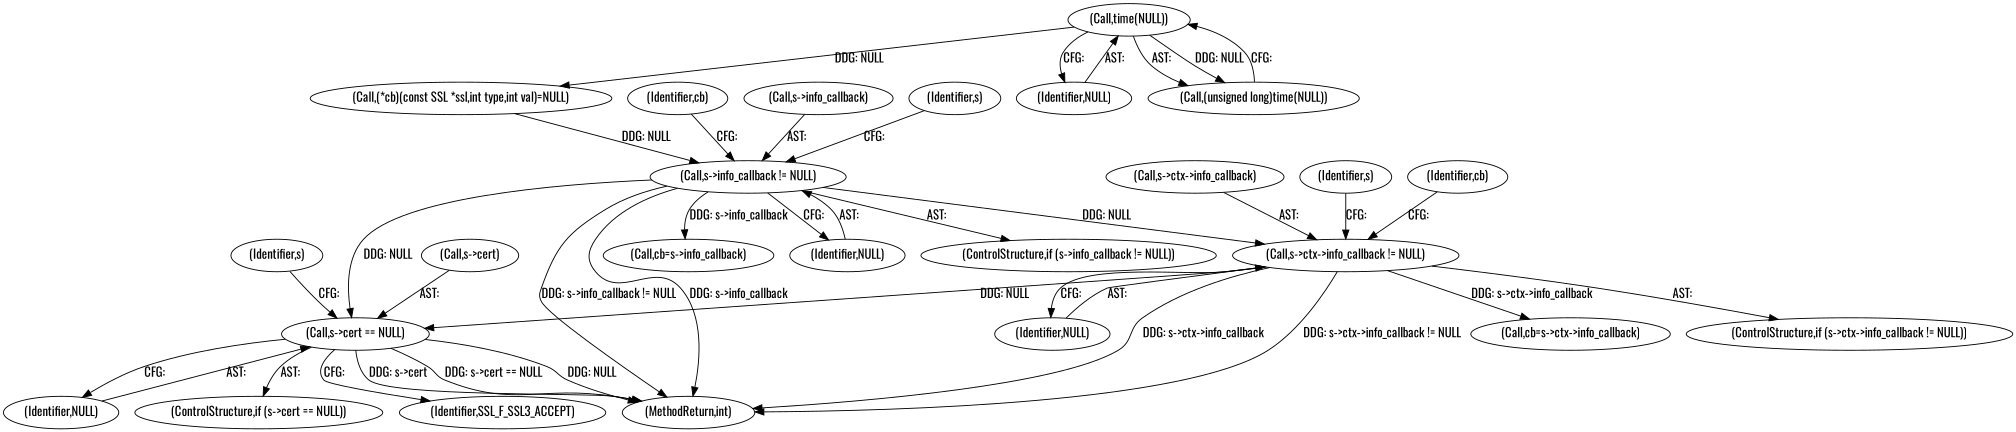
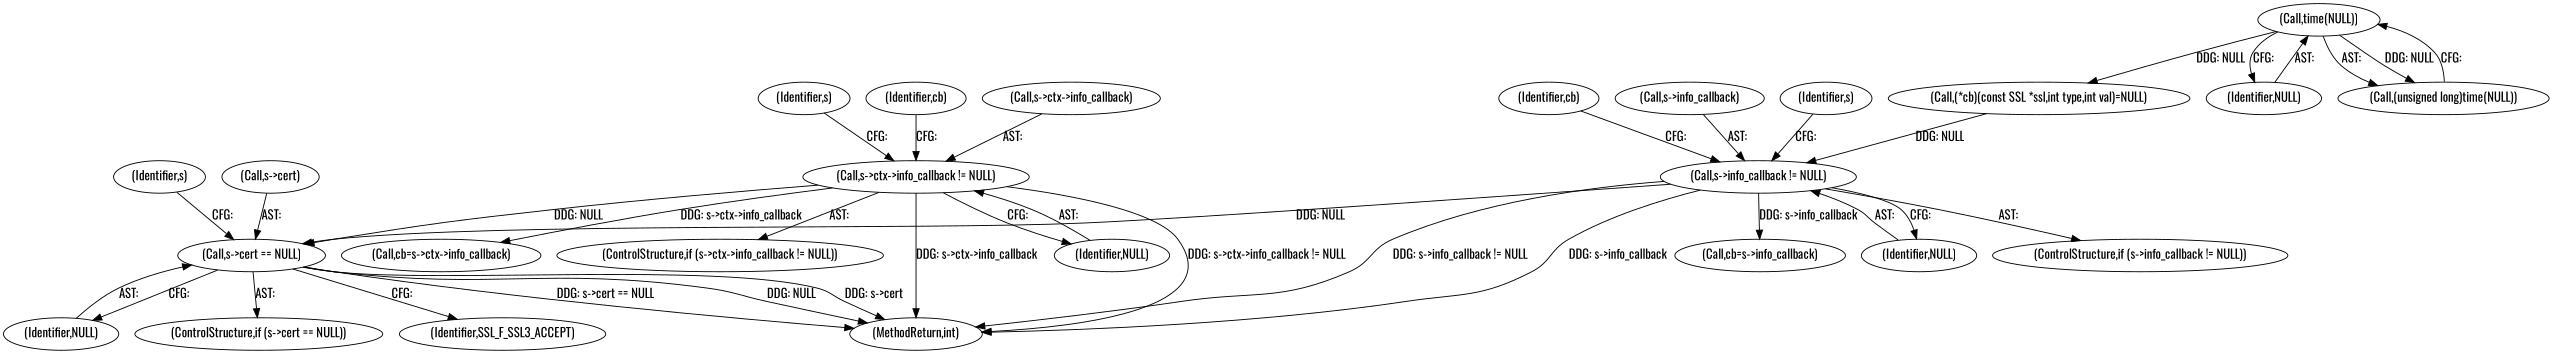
(1039, 215) -> none
